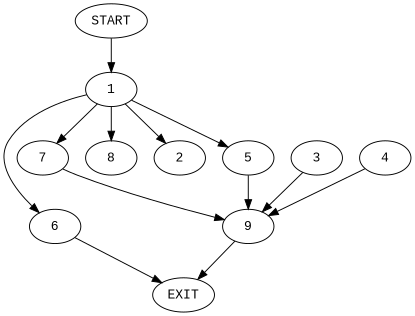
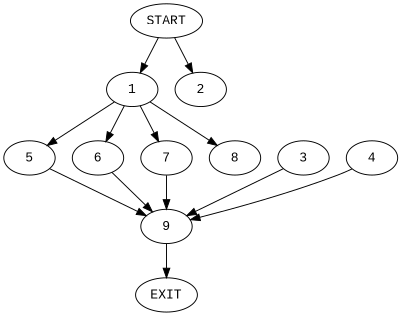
(142, 120) -> (181, 51)
(114, 258) -> (129, 189)
